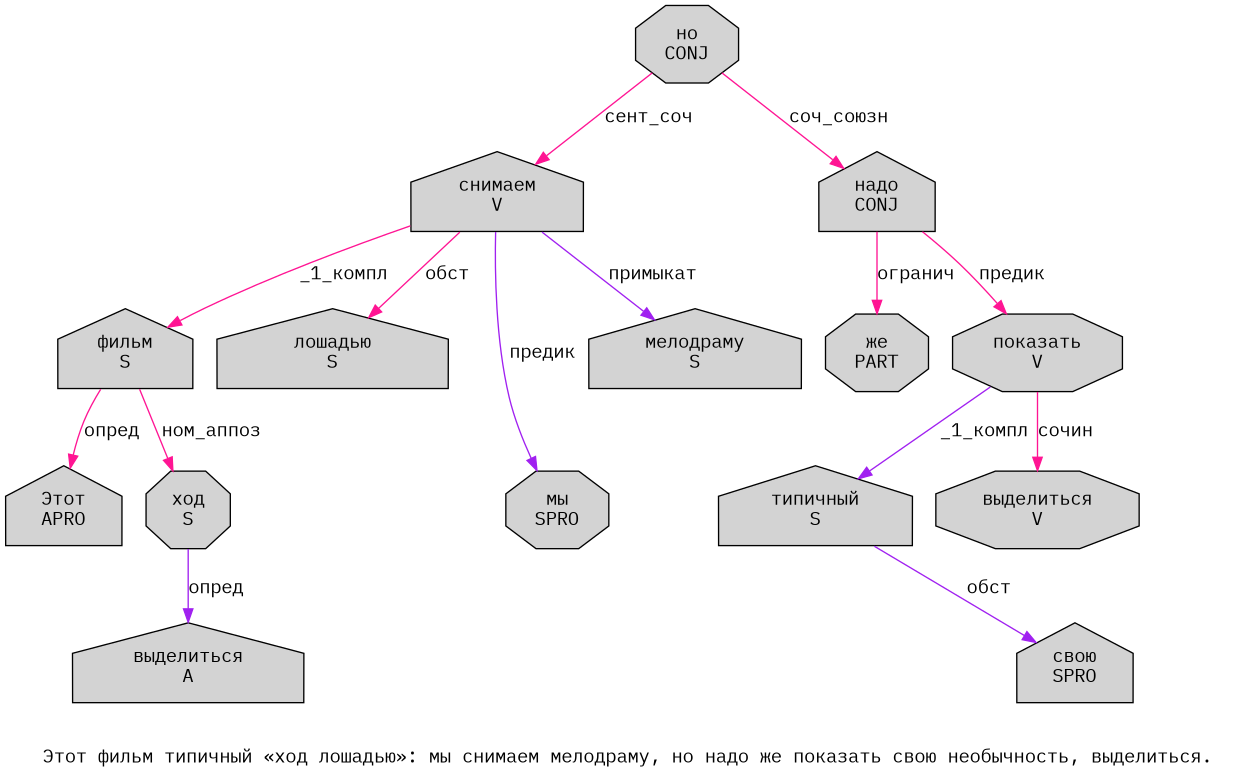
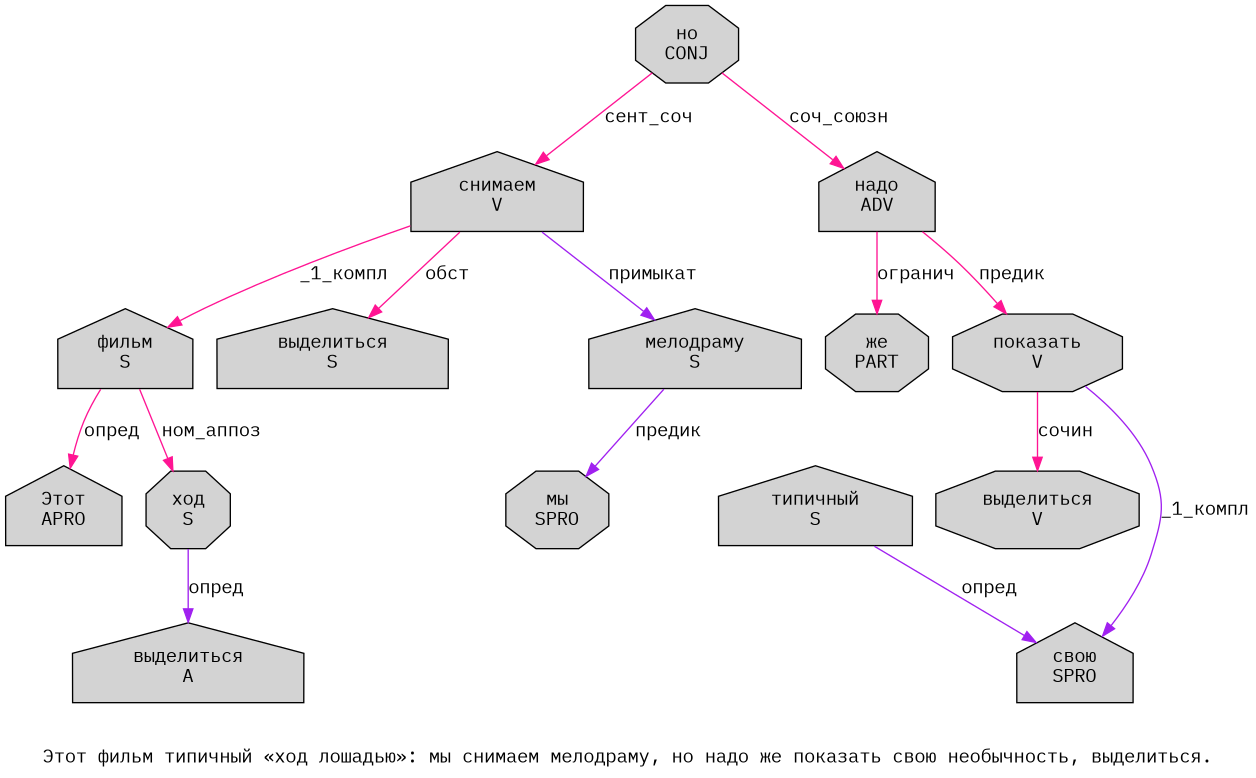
(877, 196) -> (877, 196)
(501, 347) -> (629, 428)
(333, 353) -> (333, 353)
(930, 429) -> (1161, 499)
(989, 588) -> (989, 588)
